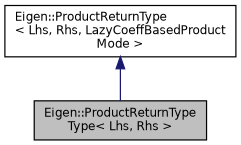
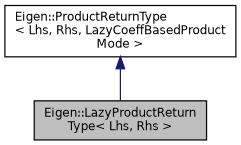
(120, 120) -> (120, 120)
